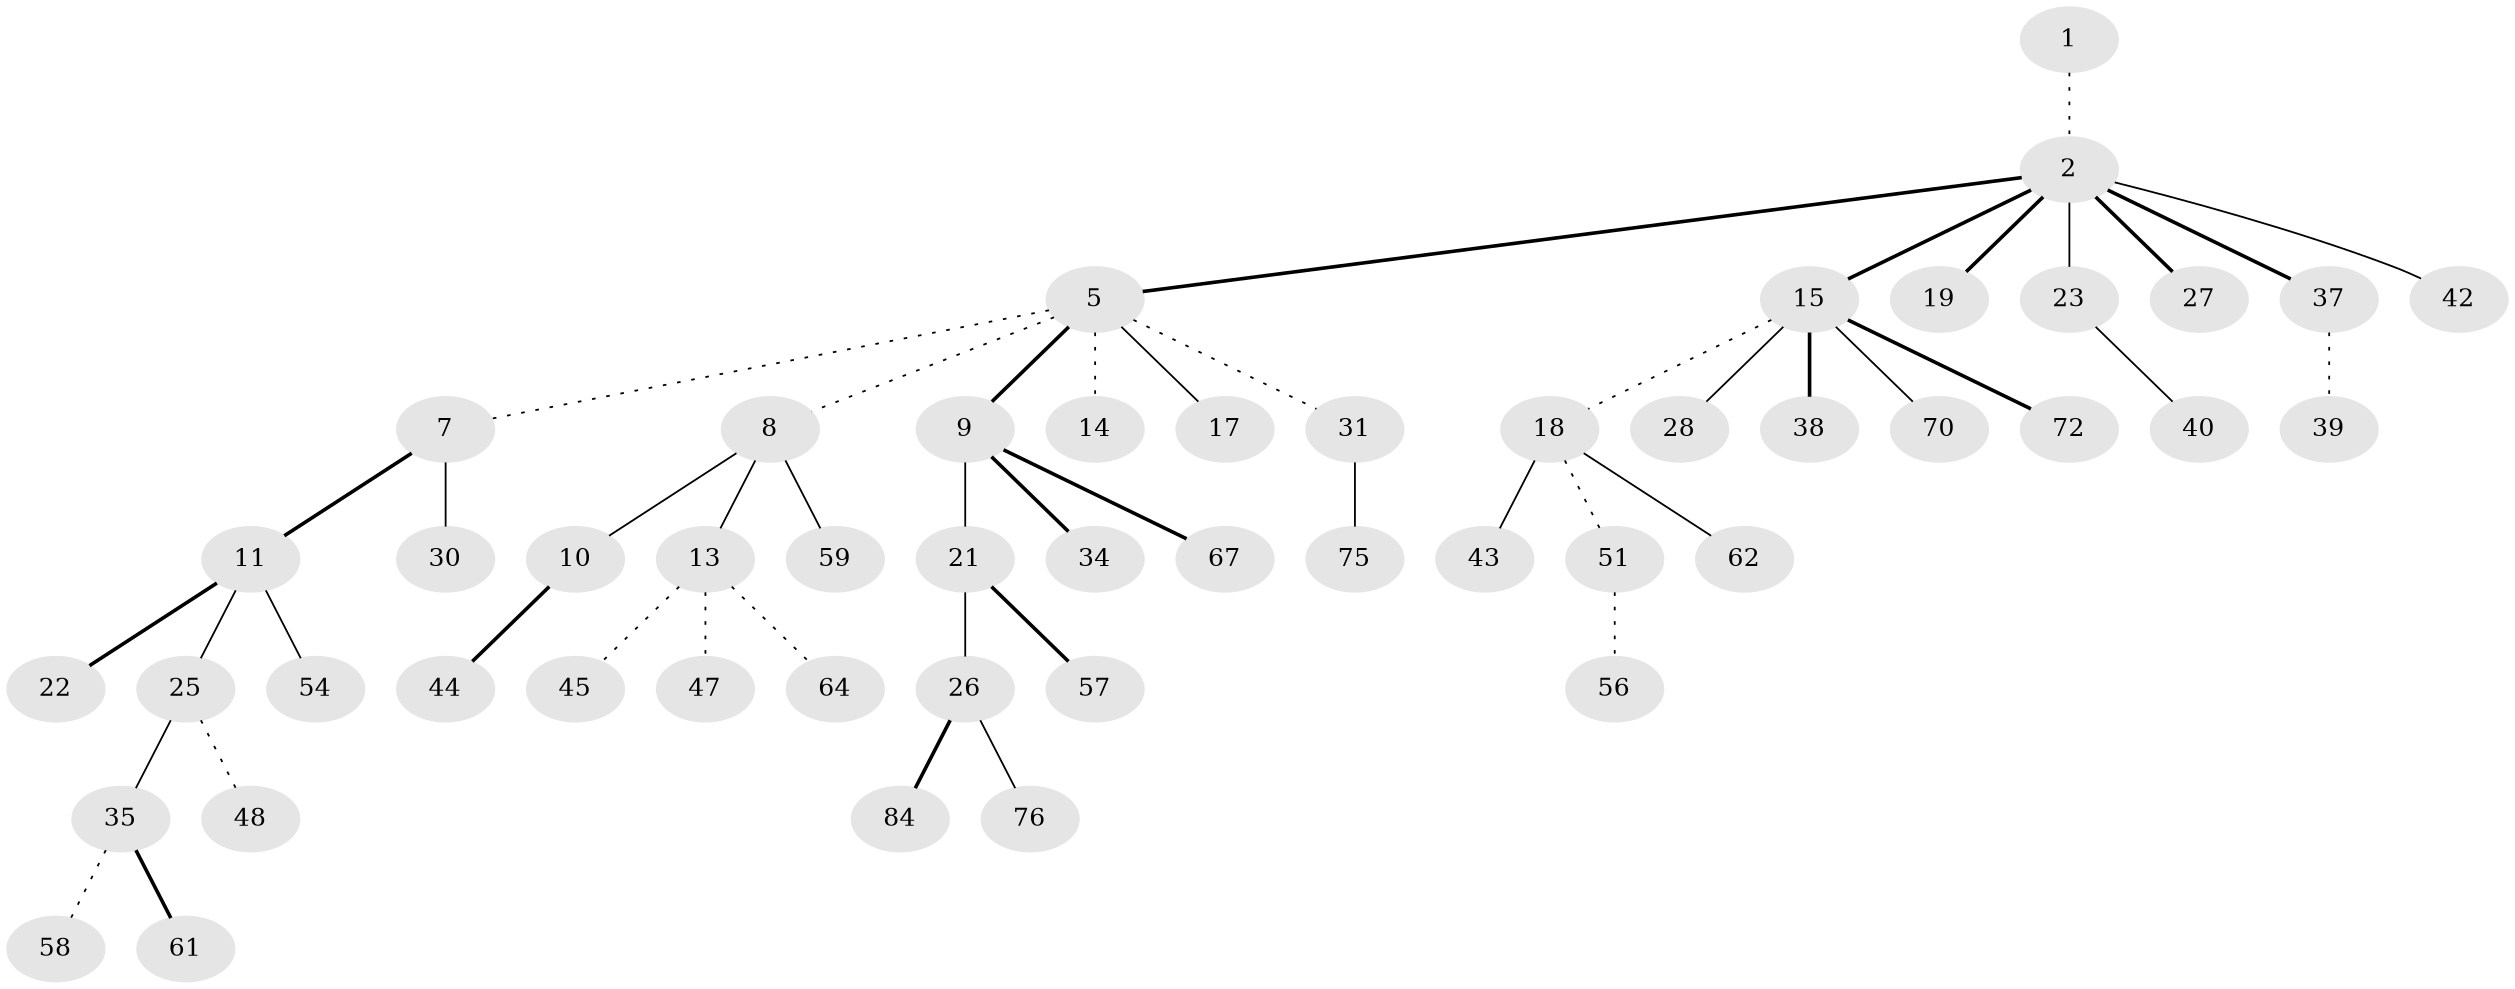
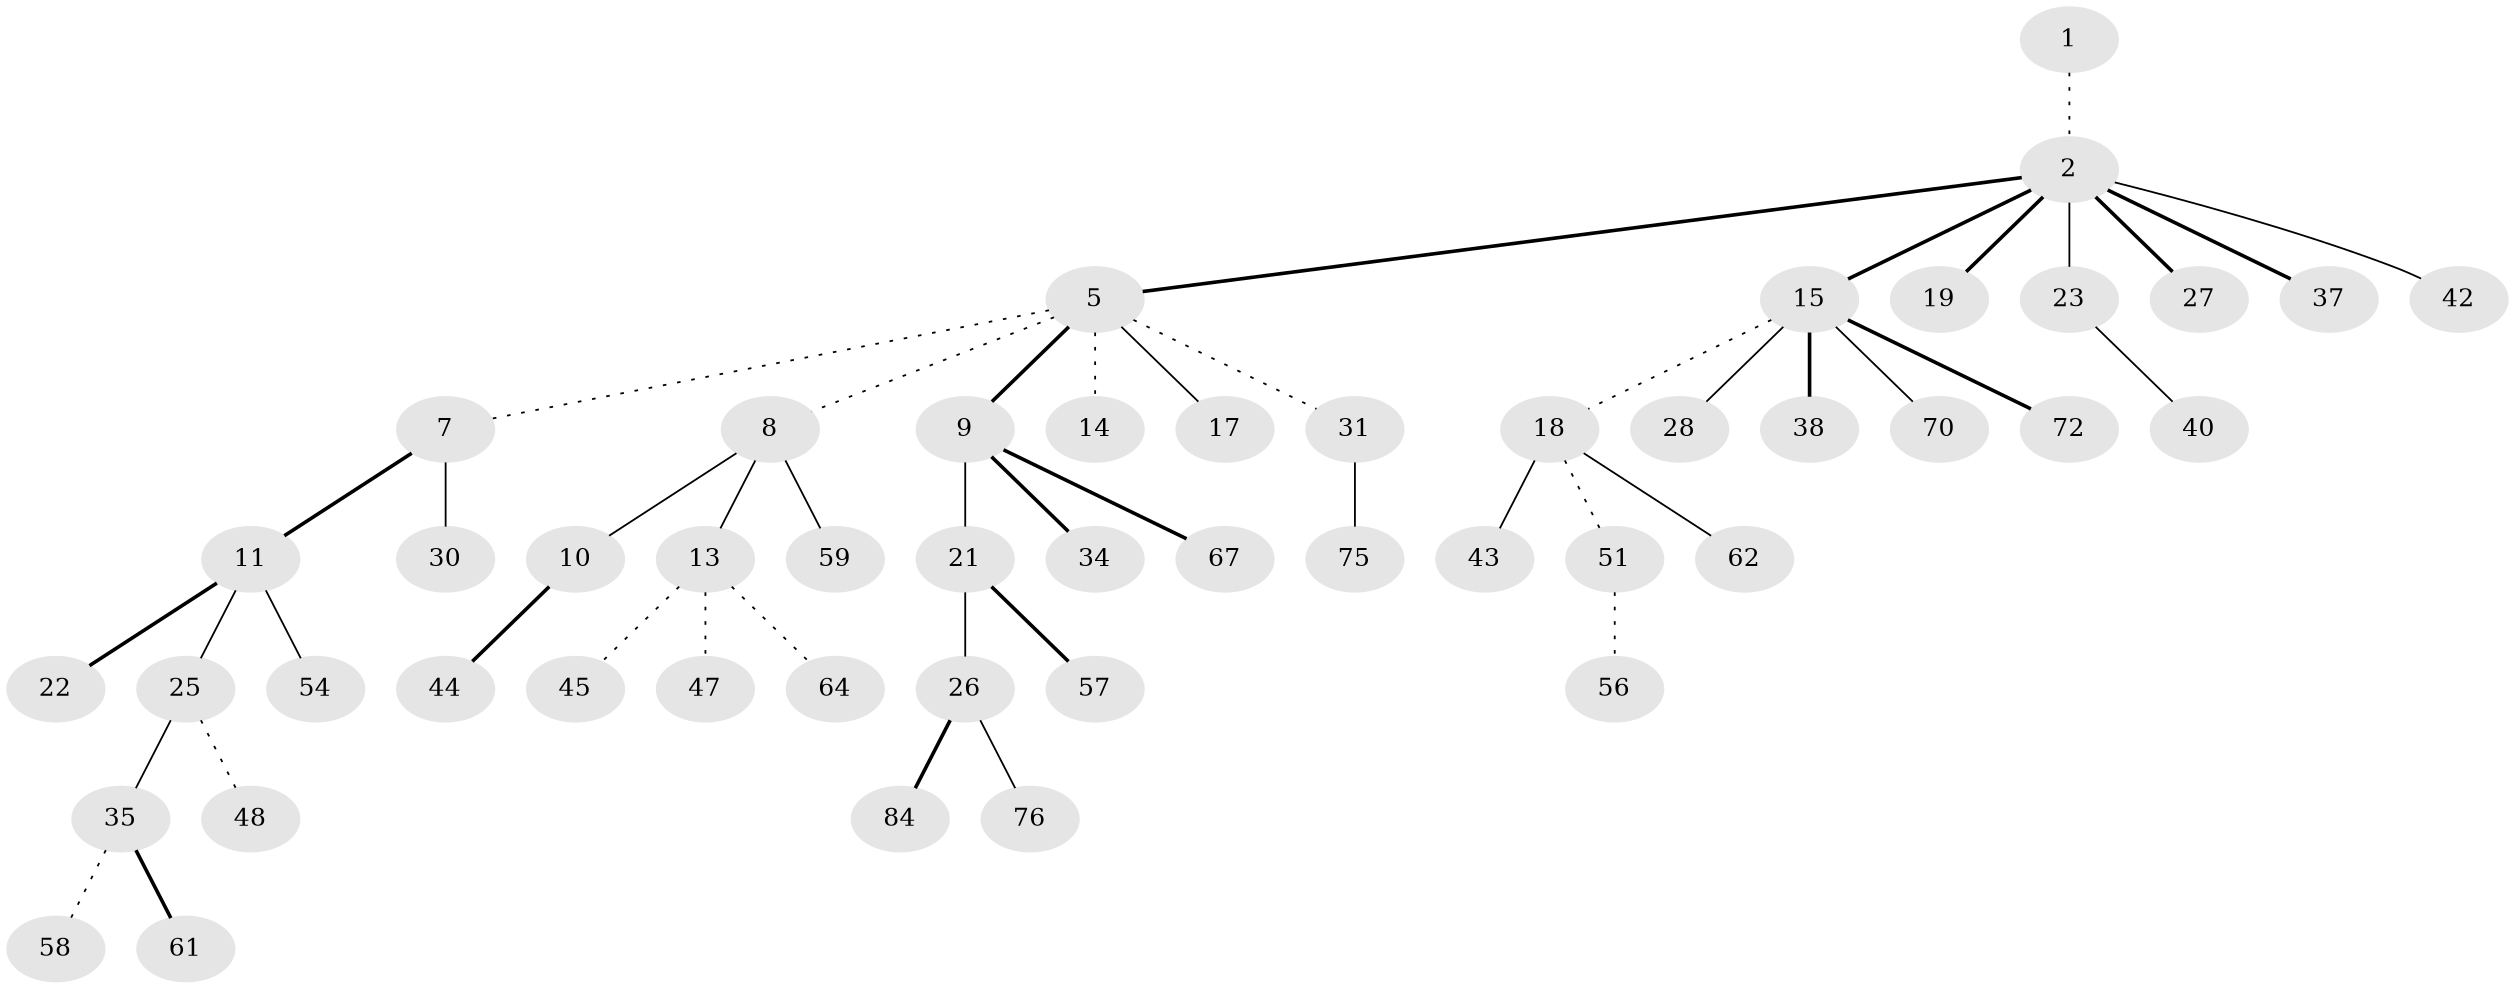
(2329, 429) -> none
